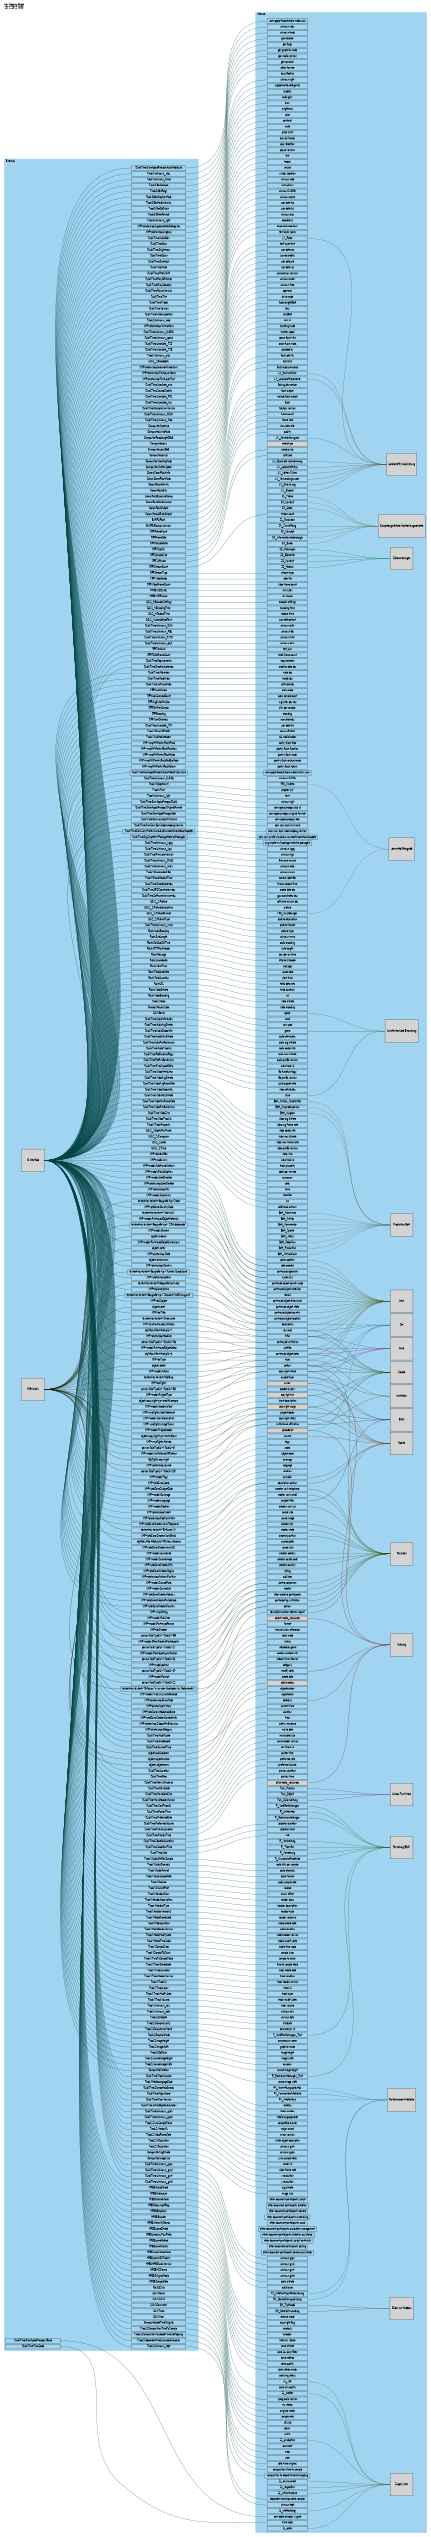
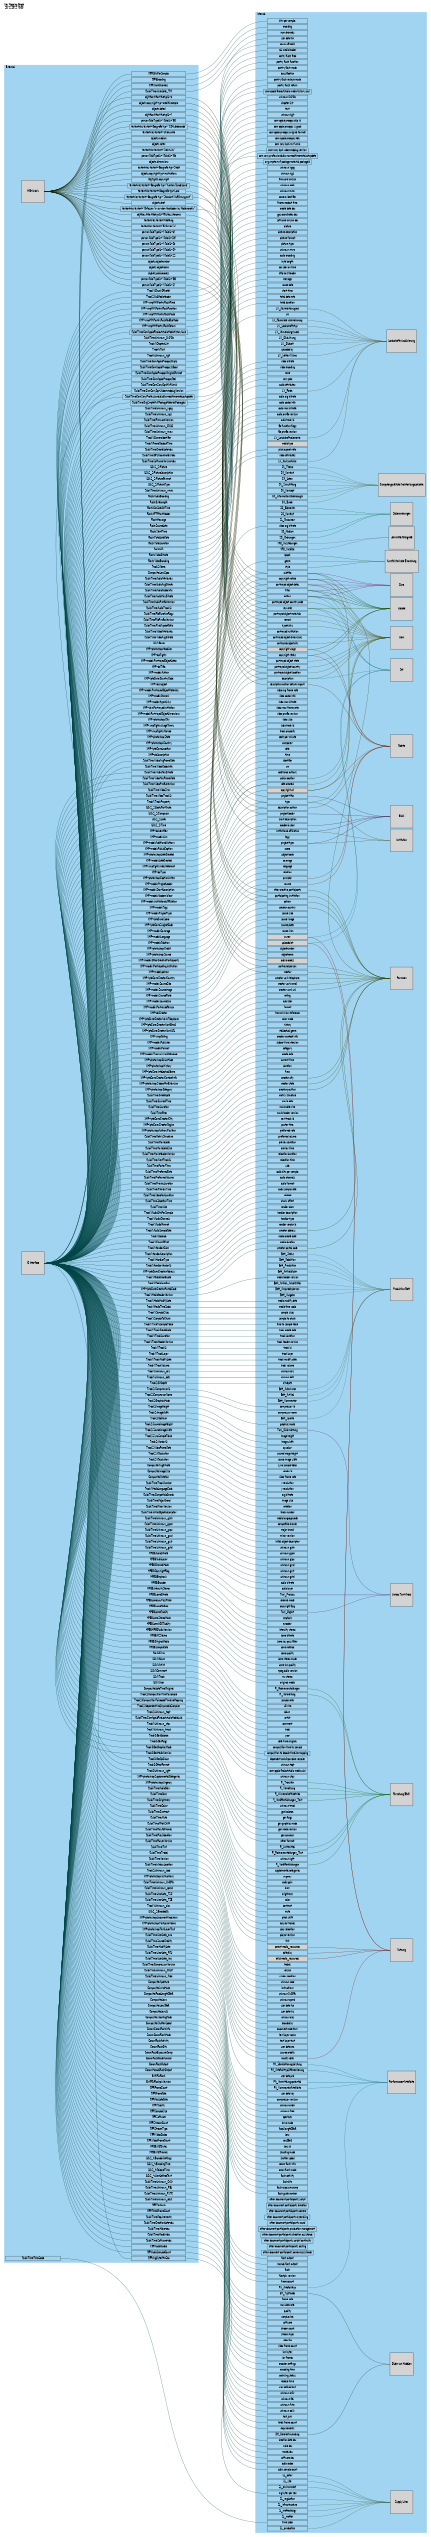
none -> (88, 815)
